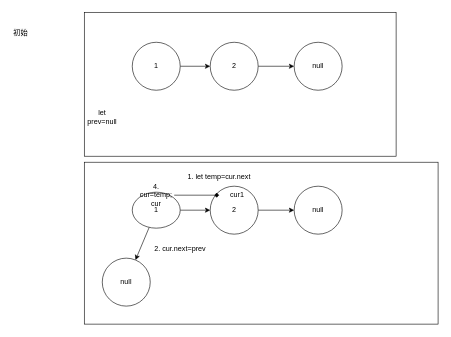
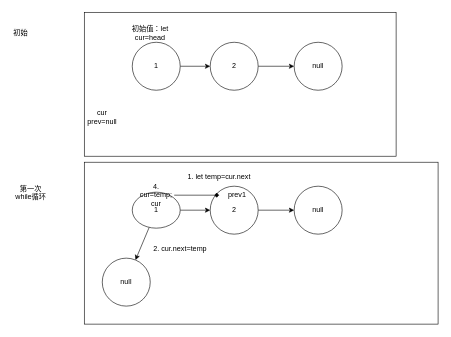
none -> (150, 33)
(102, 117) -> (102, 117)
none -> (30, 192)
(237, 195) -> (237, 195)
(180, 249) -> (180, 249)
